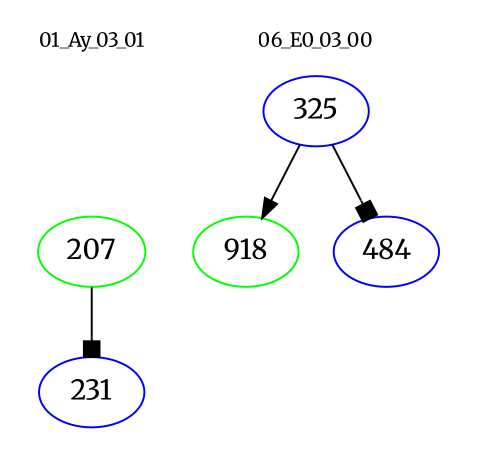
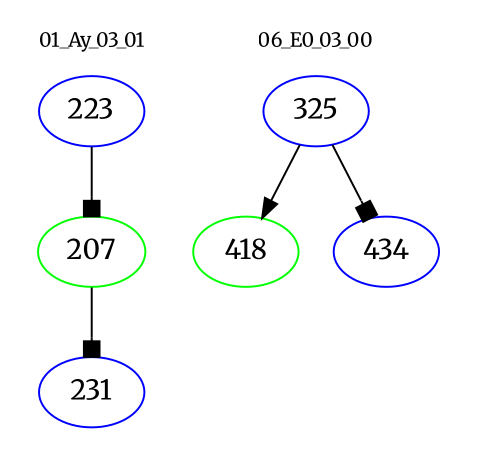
none -> (92, 111)
(246, 252) -> (246, 252)
(386, 252) -> (386, 252)
